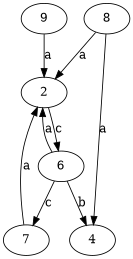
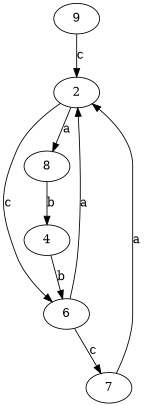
(78, 52) -> (63, 126)
(48, 56) -> (80, 56)
(103, 129) -> (51, 203)
(75, 199) -> (56, 273)
